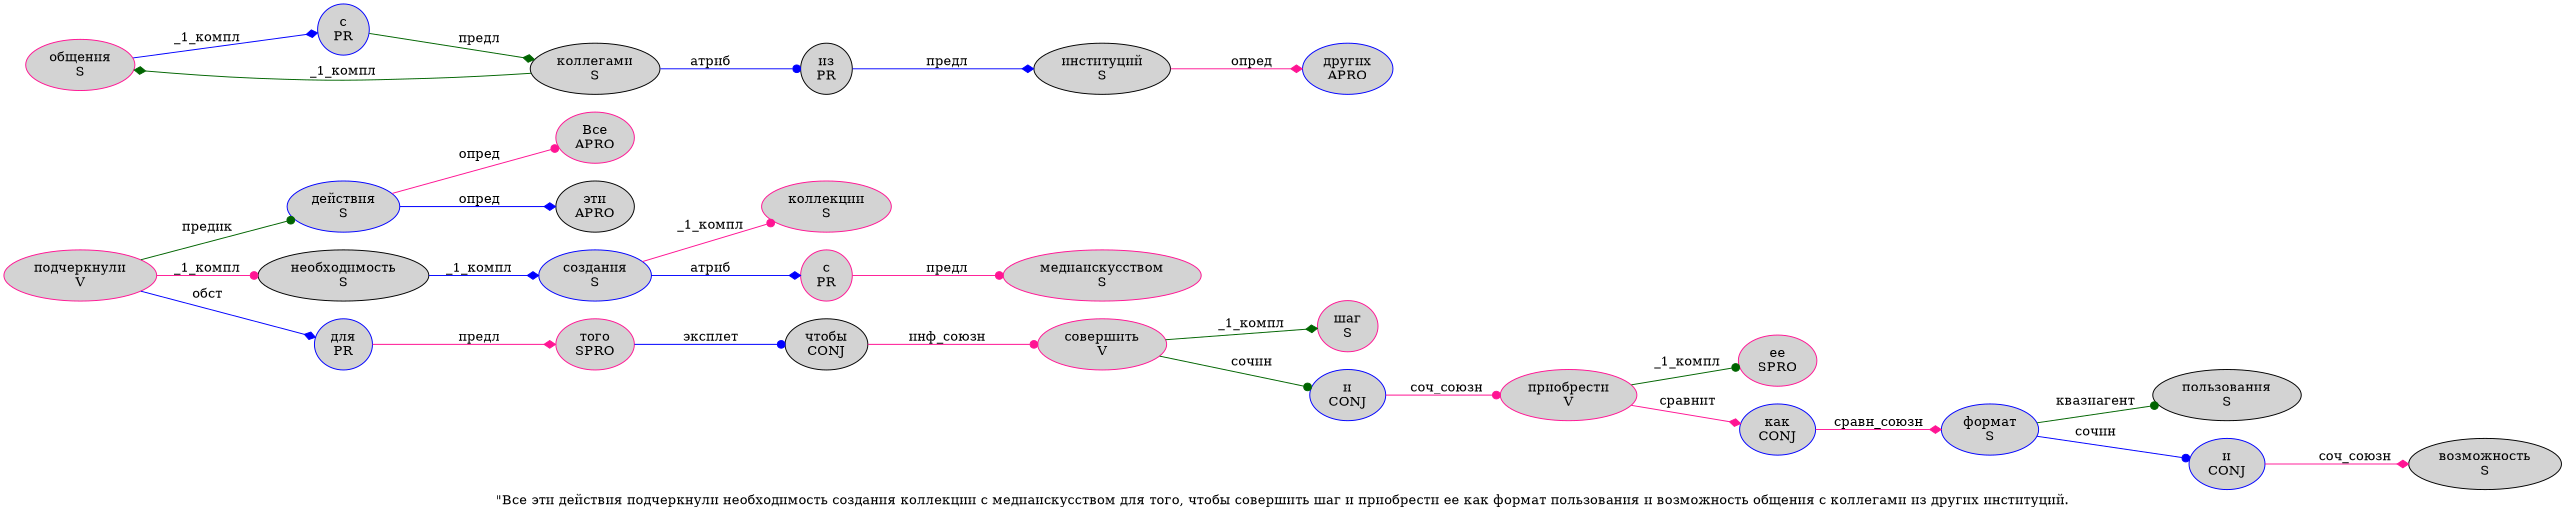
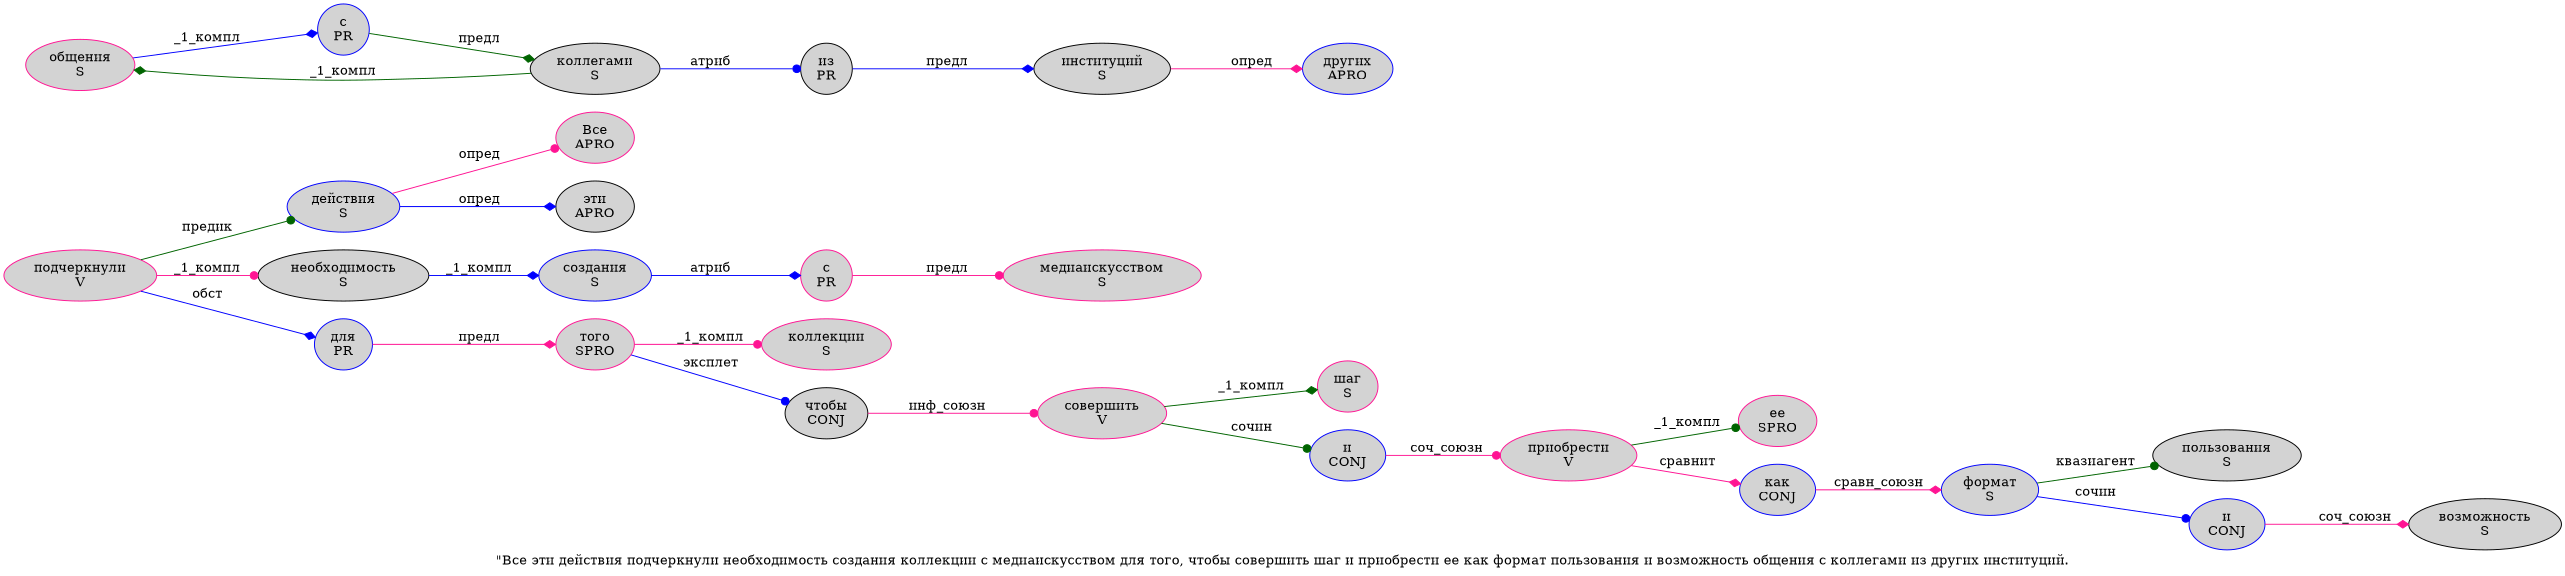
(705, 243) -> (694, 344)
